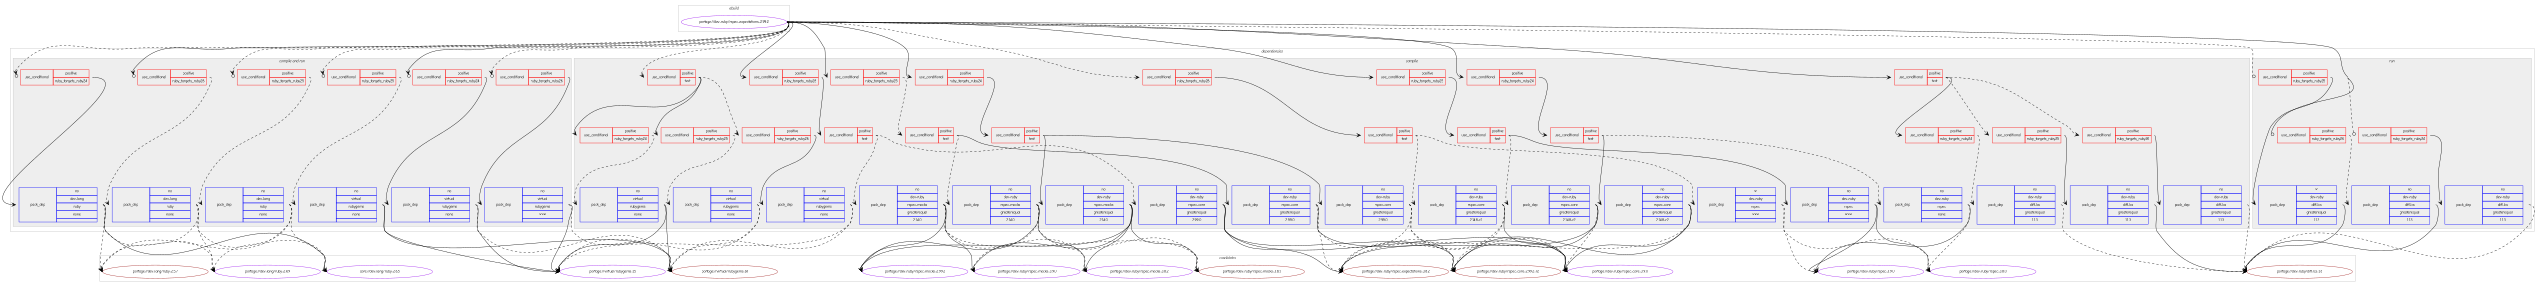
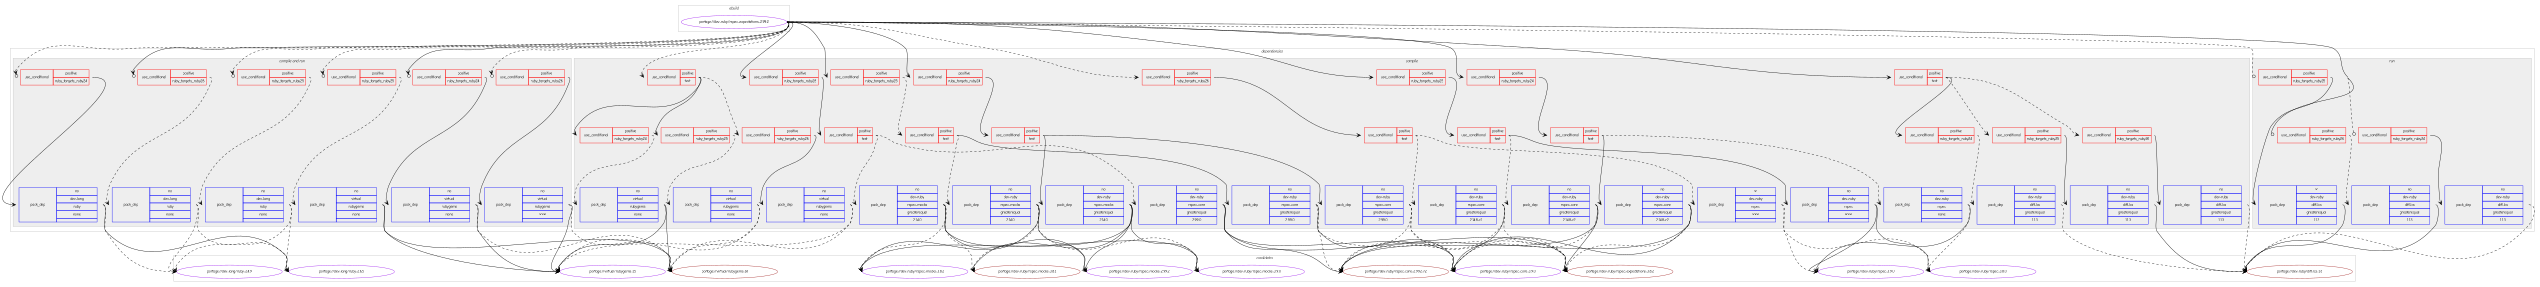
(155, 272) -> none
(380, 272) -> (342, 272)
